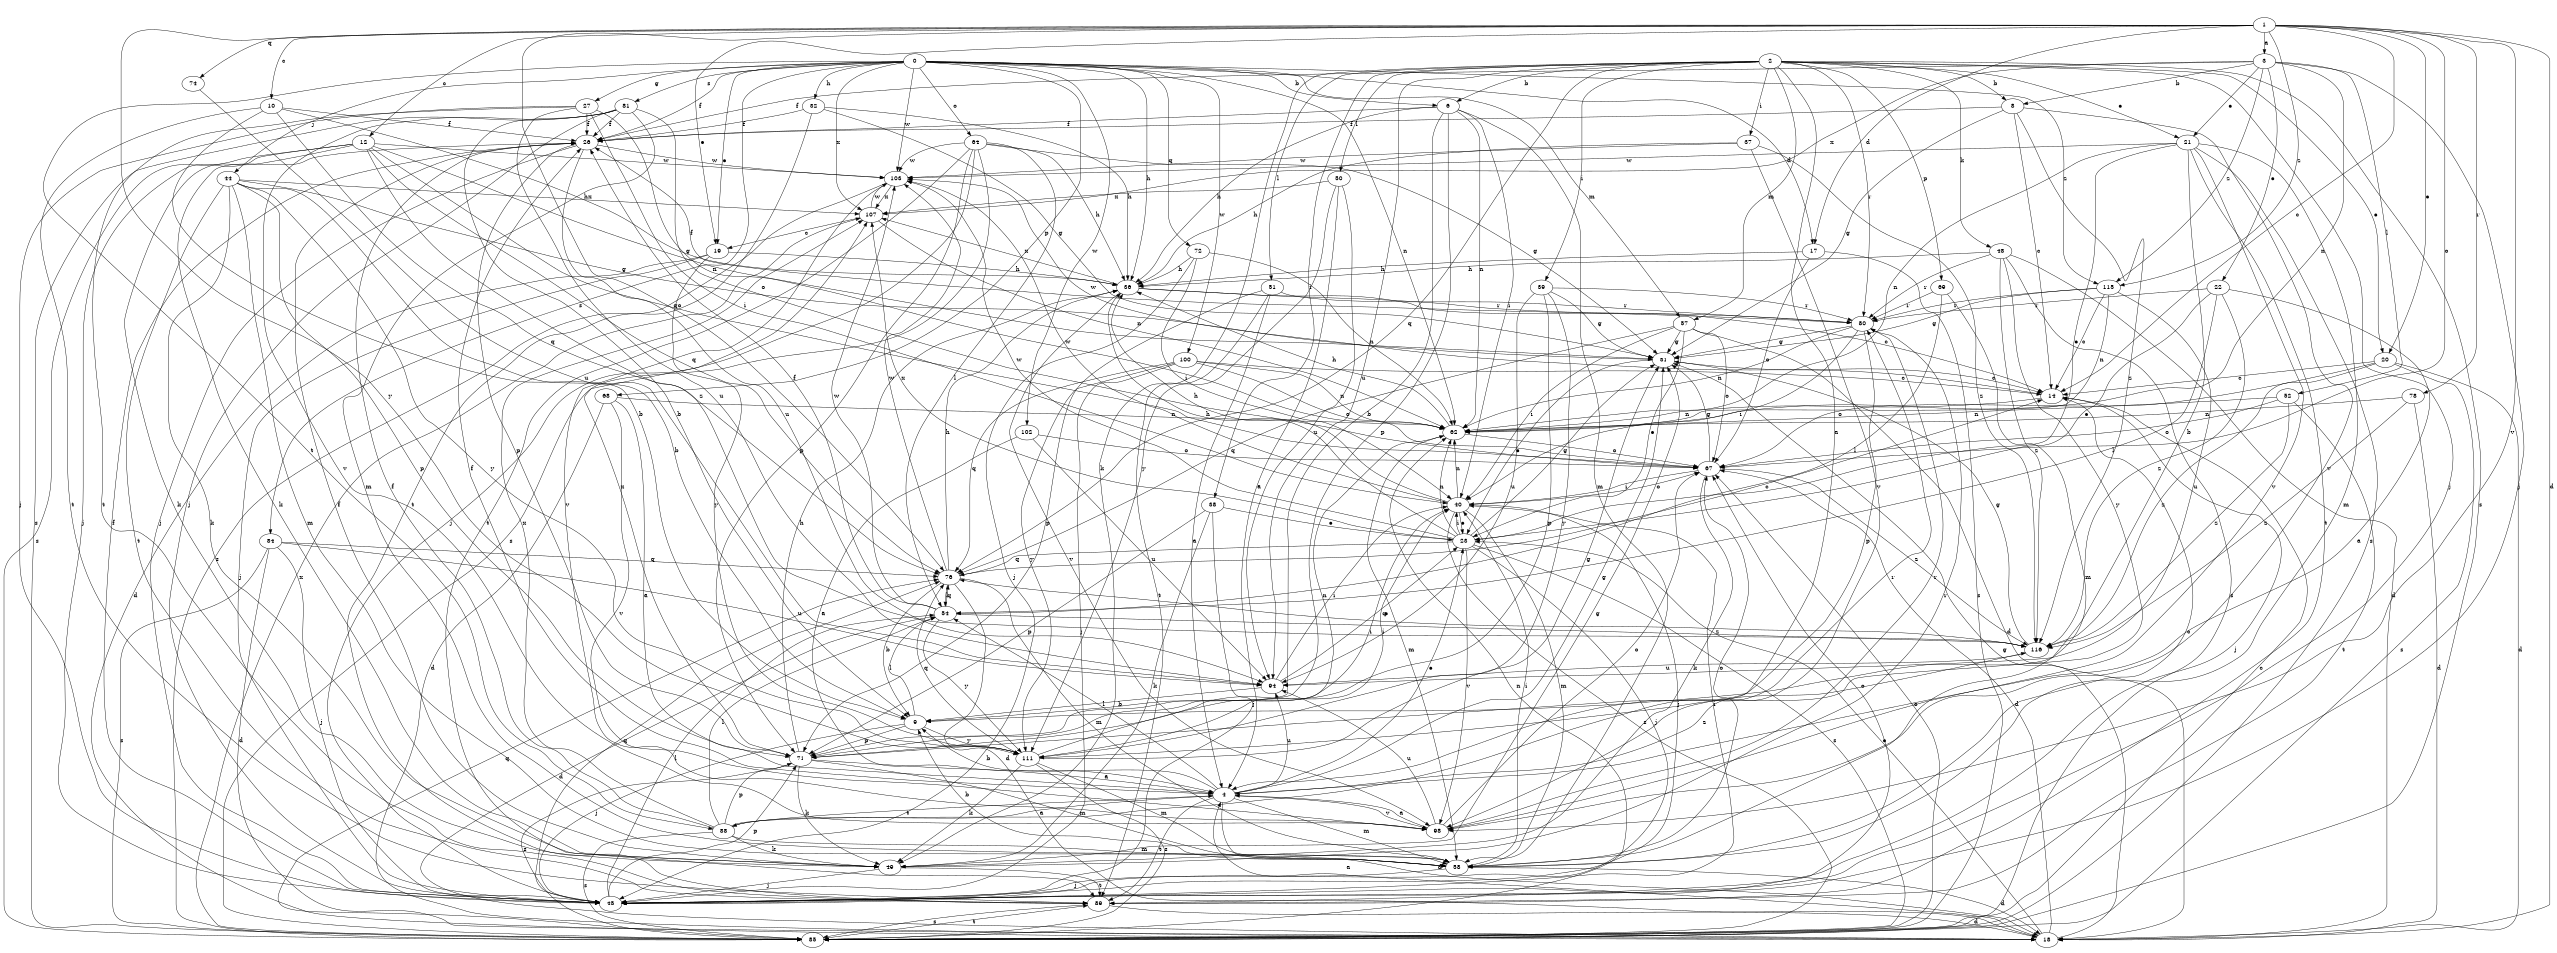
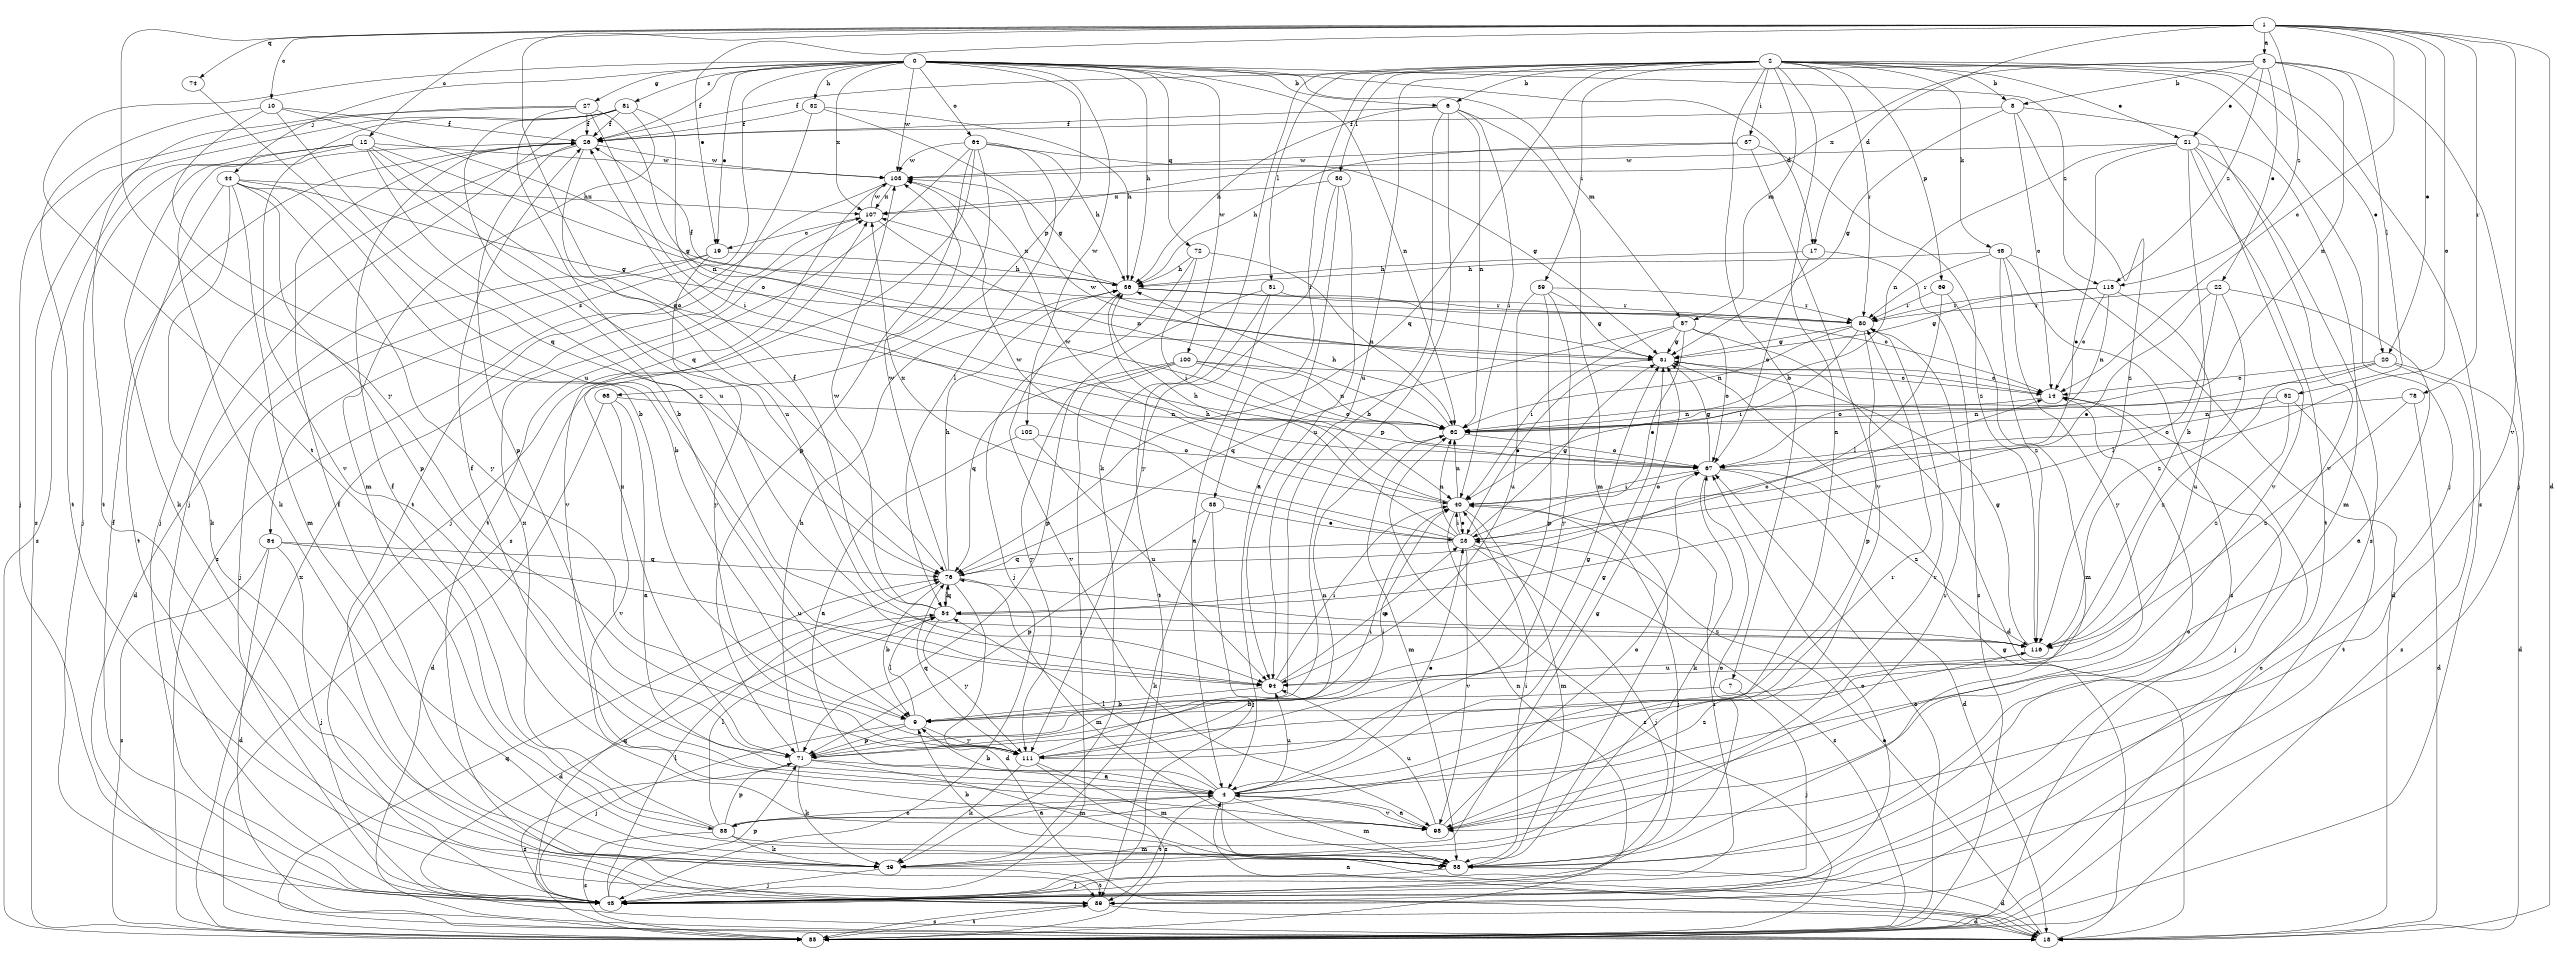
(1960, 651) -> (1938, 657)
none -> (1731, 686)
(908, 813) -> (908, 813)
